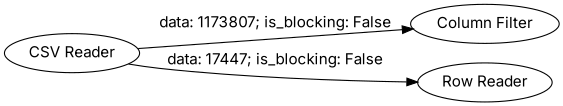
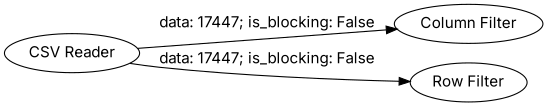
(275, 23) -> (267, 23)
(485, 82) -> (469, 82)
